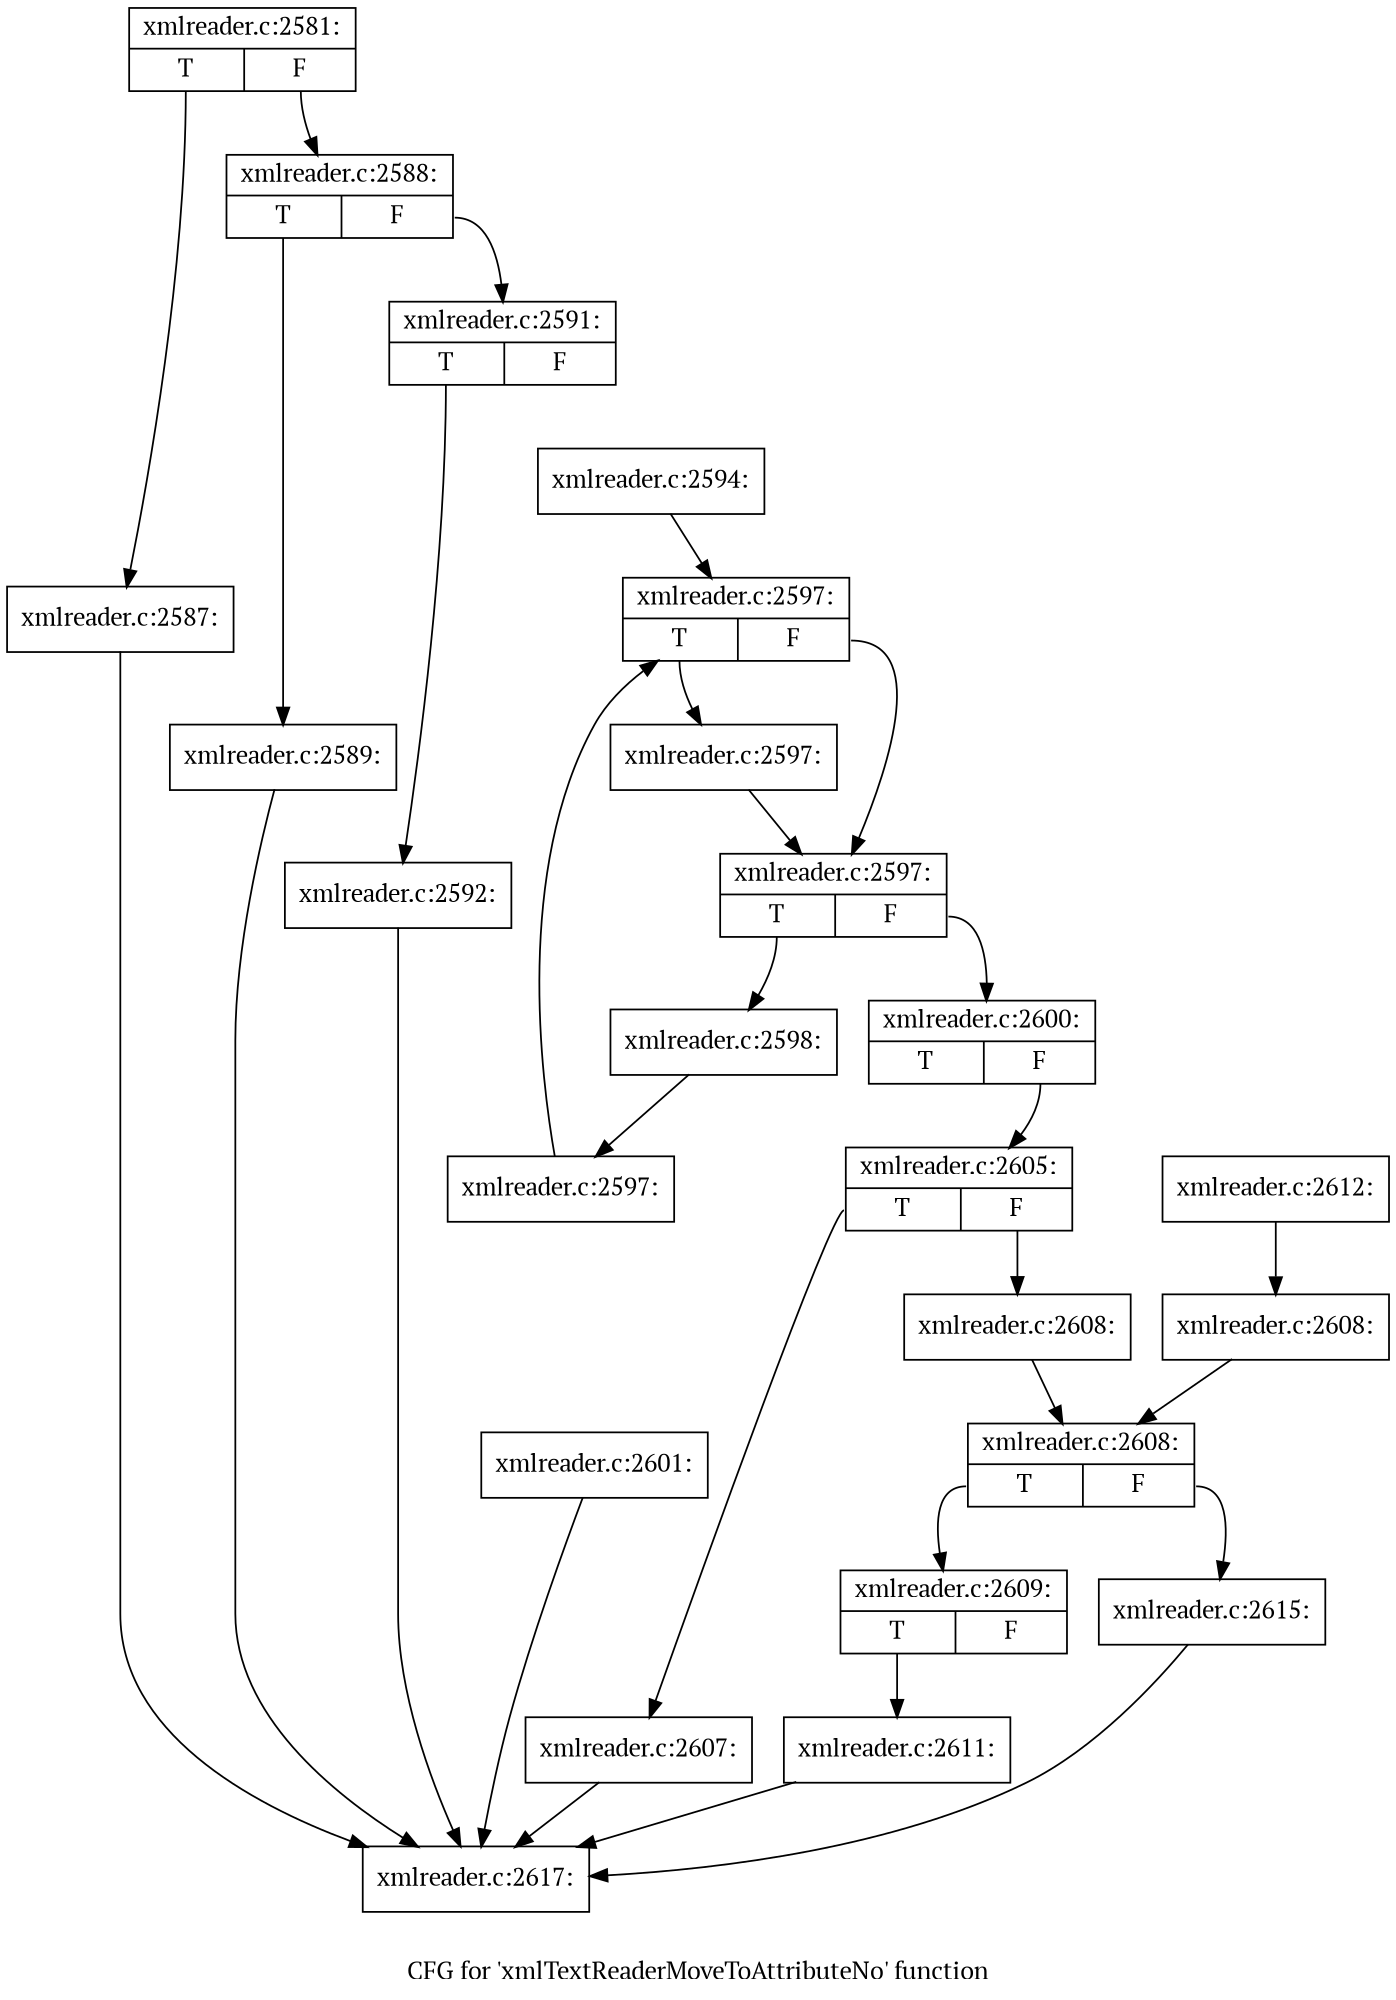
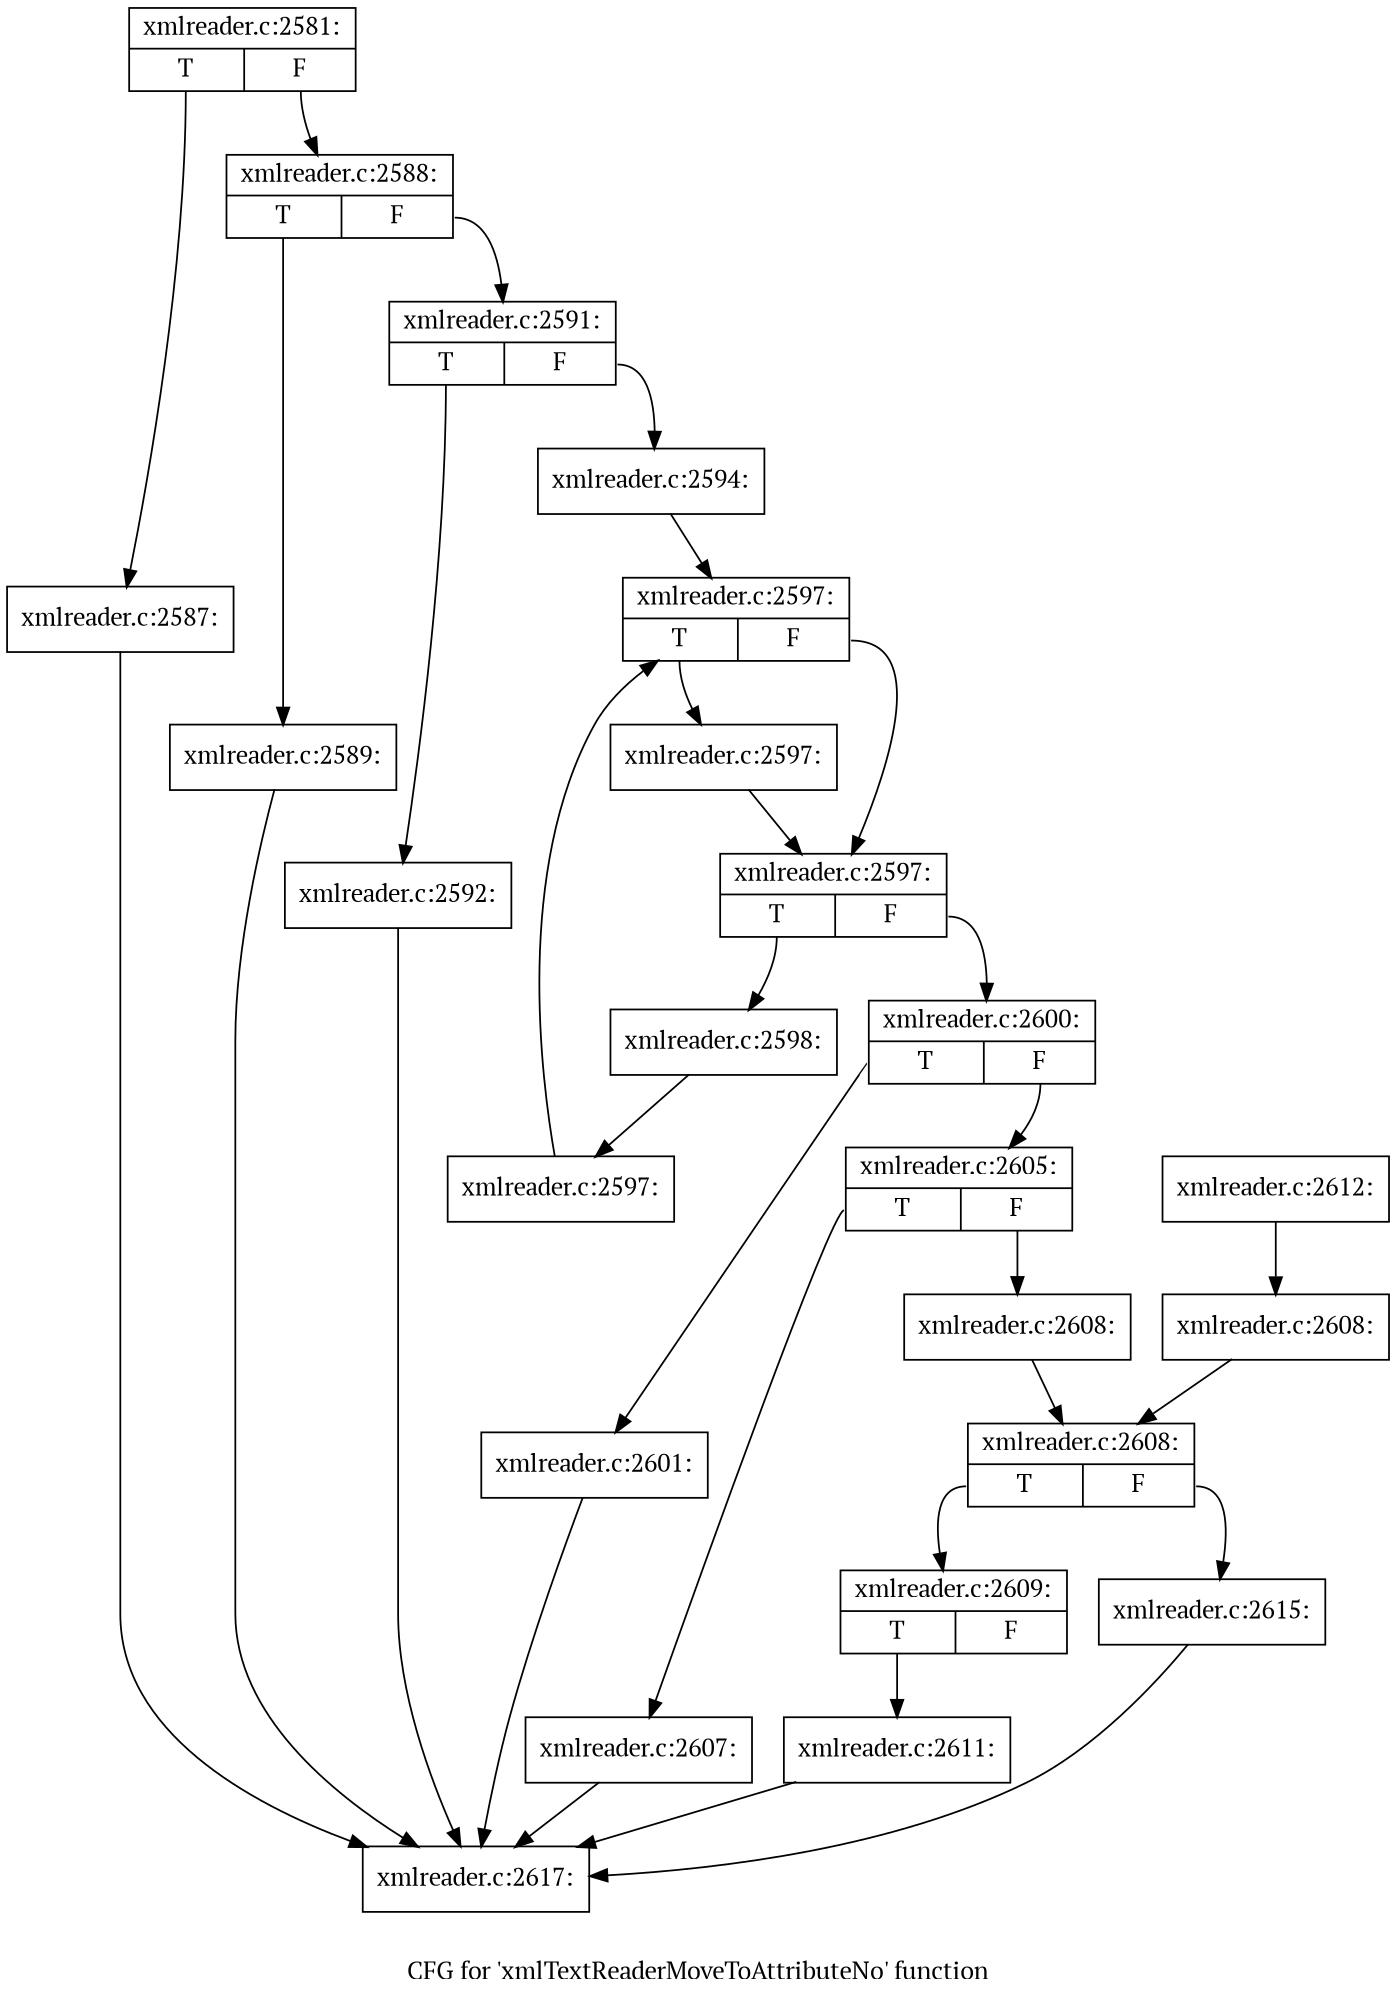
none -> (648, 390)
none -> (746, 1240)
